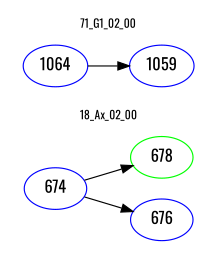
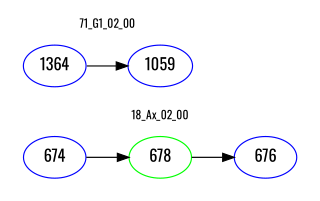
(55, 66) -> (55, 66)
(103, 203) -> (207, 157)
